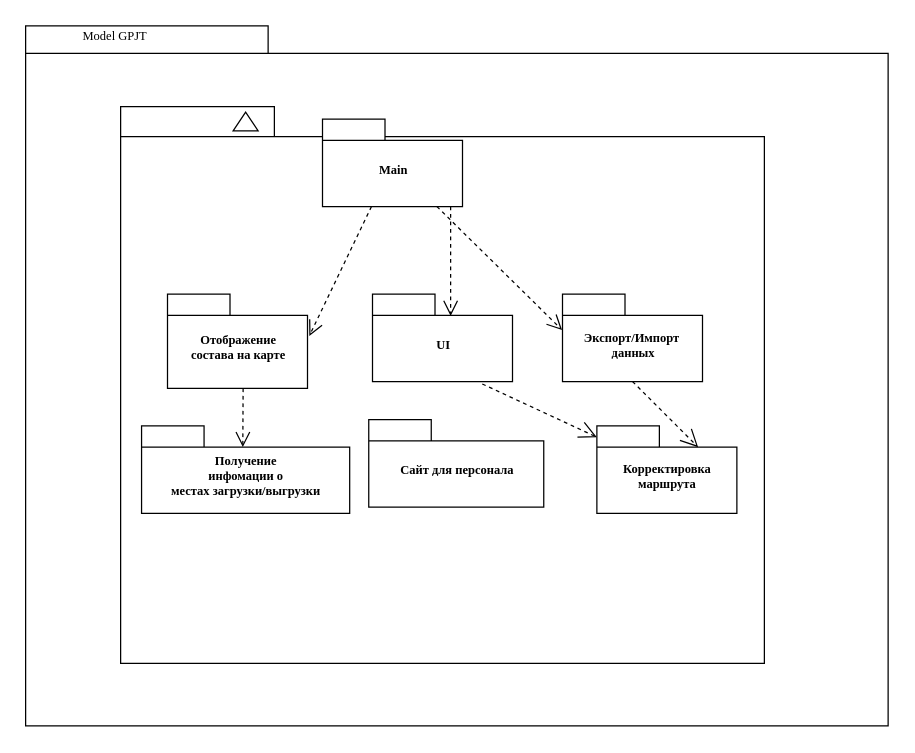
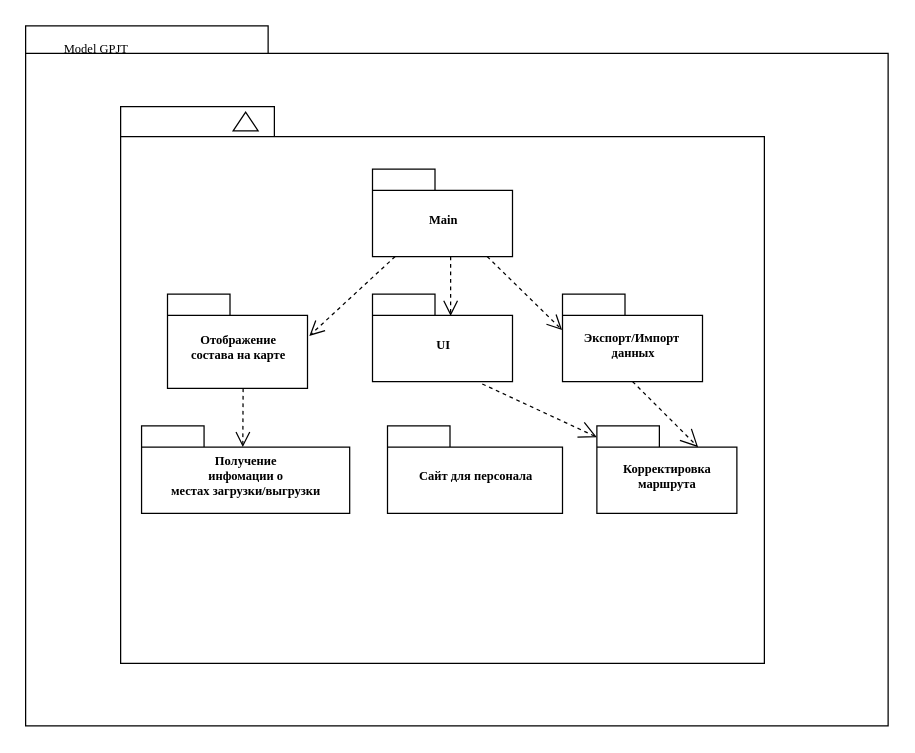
(162, 38) -> (143, 51)
(393, 163) -> (443, 213)
(456, 463) -> (475, 469)
